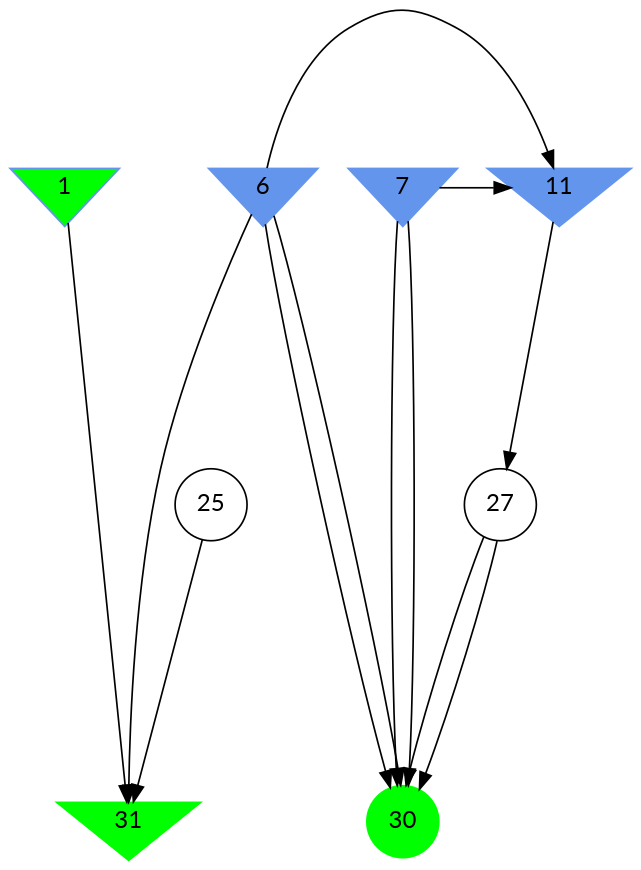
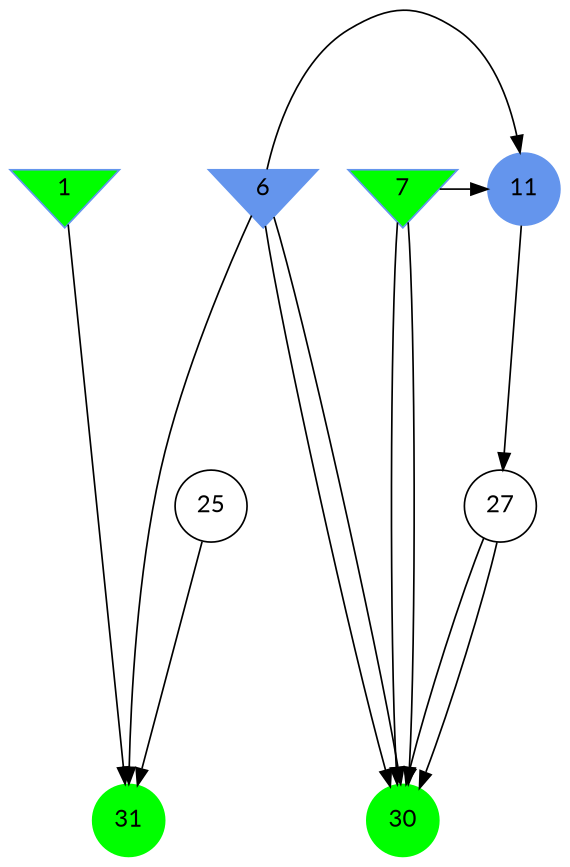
(403, 188) -> (403, 189)
(559, 188) -> (524, 189)
(129, 822) -> (129, 820)
